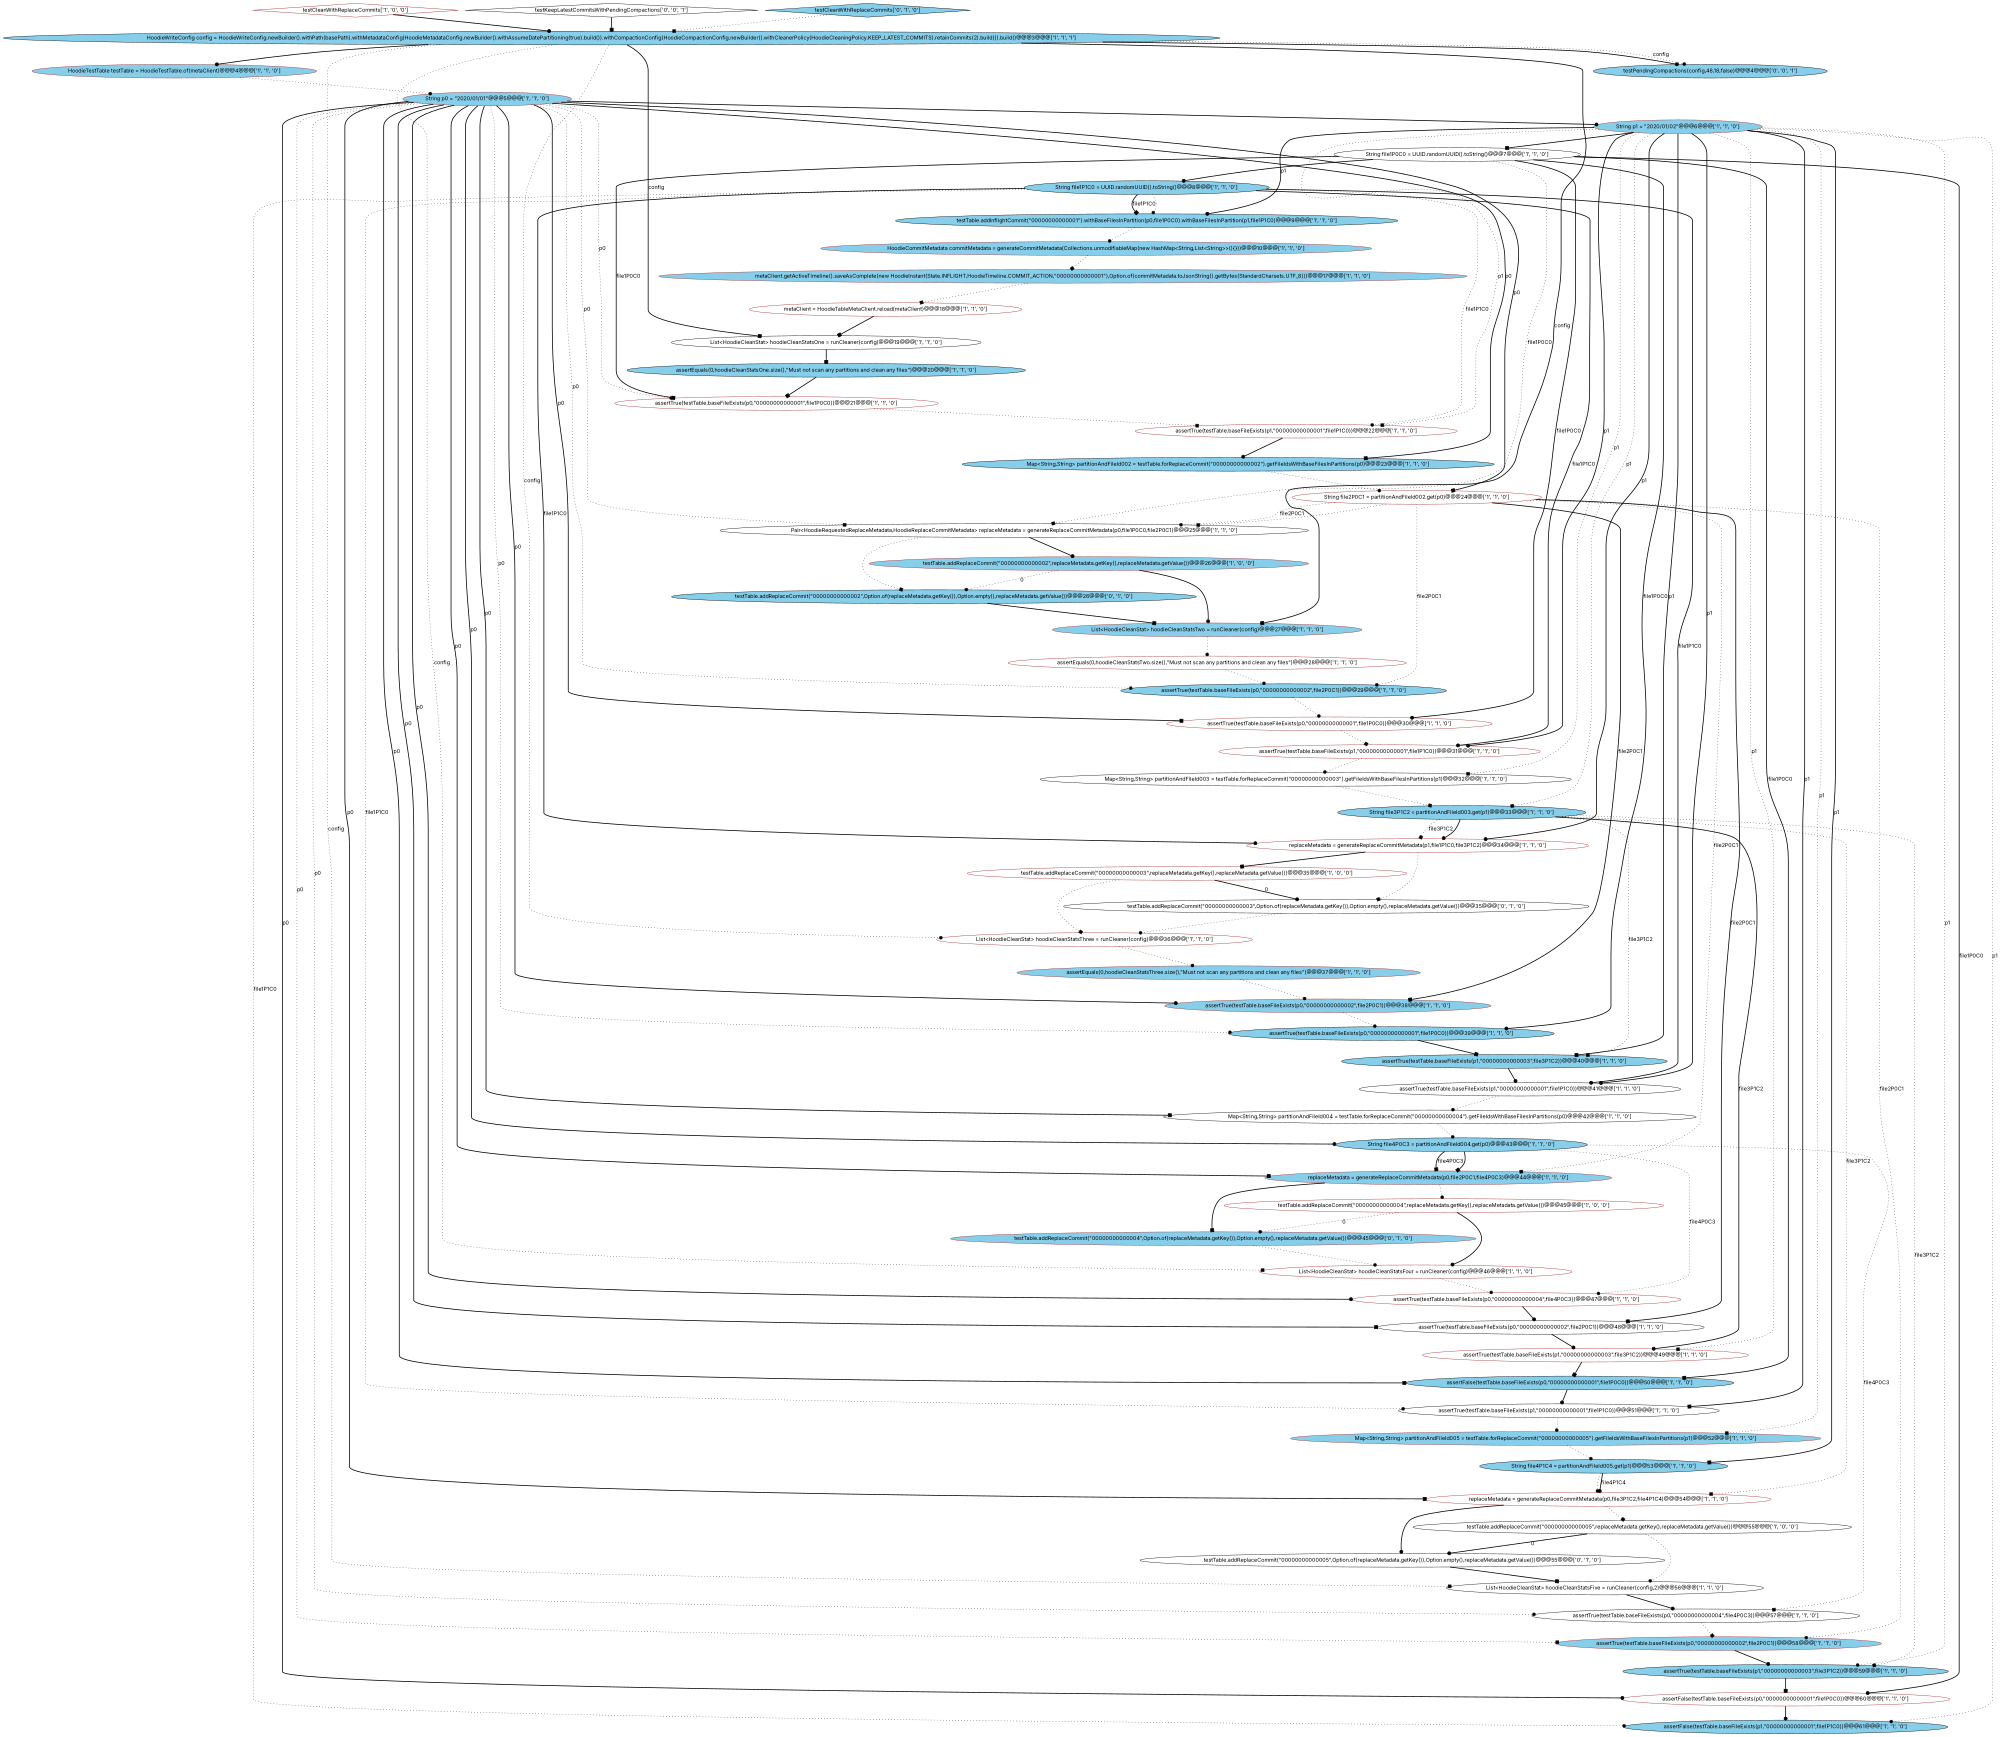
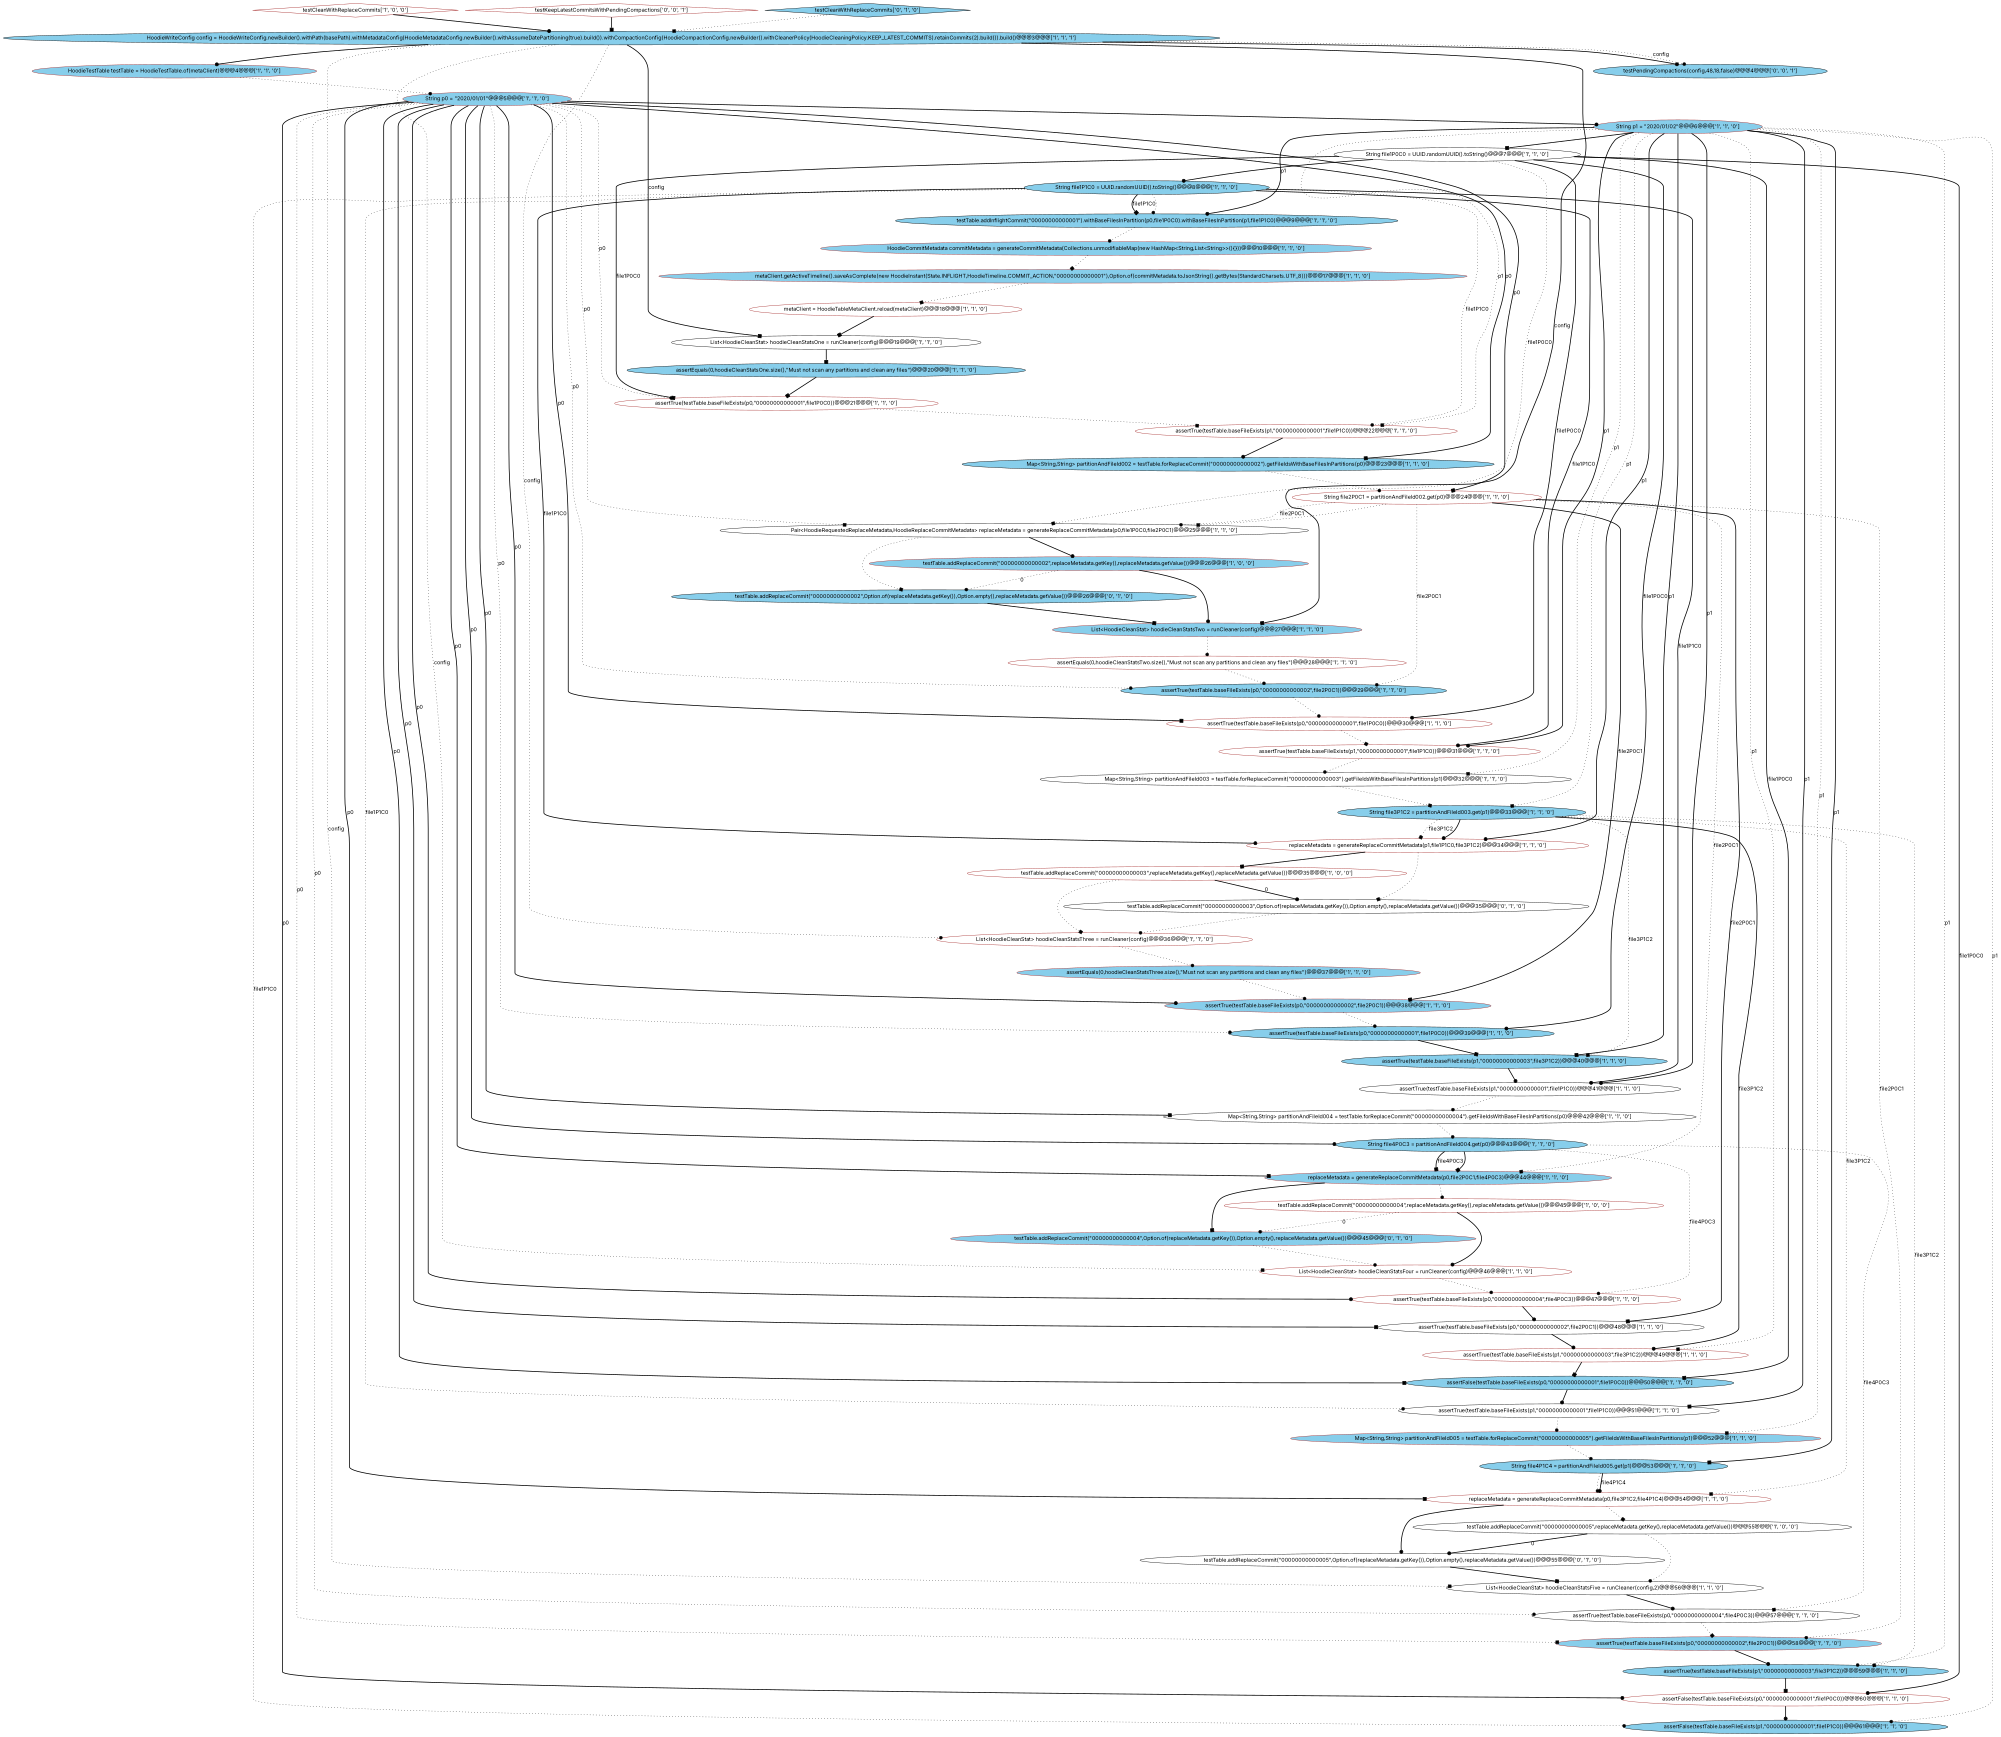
(612, 10) -> (612, 10)
